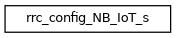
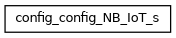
(88, 19) -> (88, 19)
